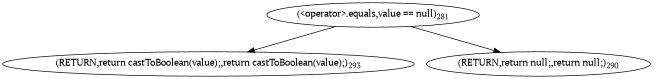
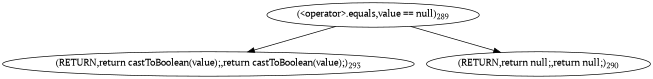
(443, 14) -> (443, 14)
